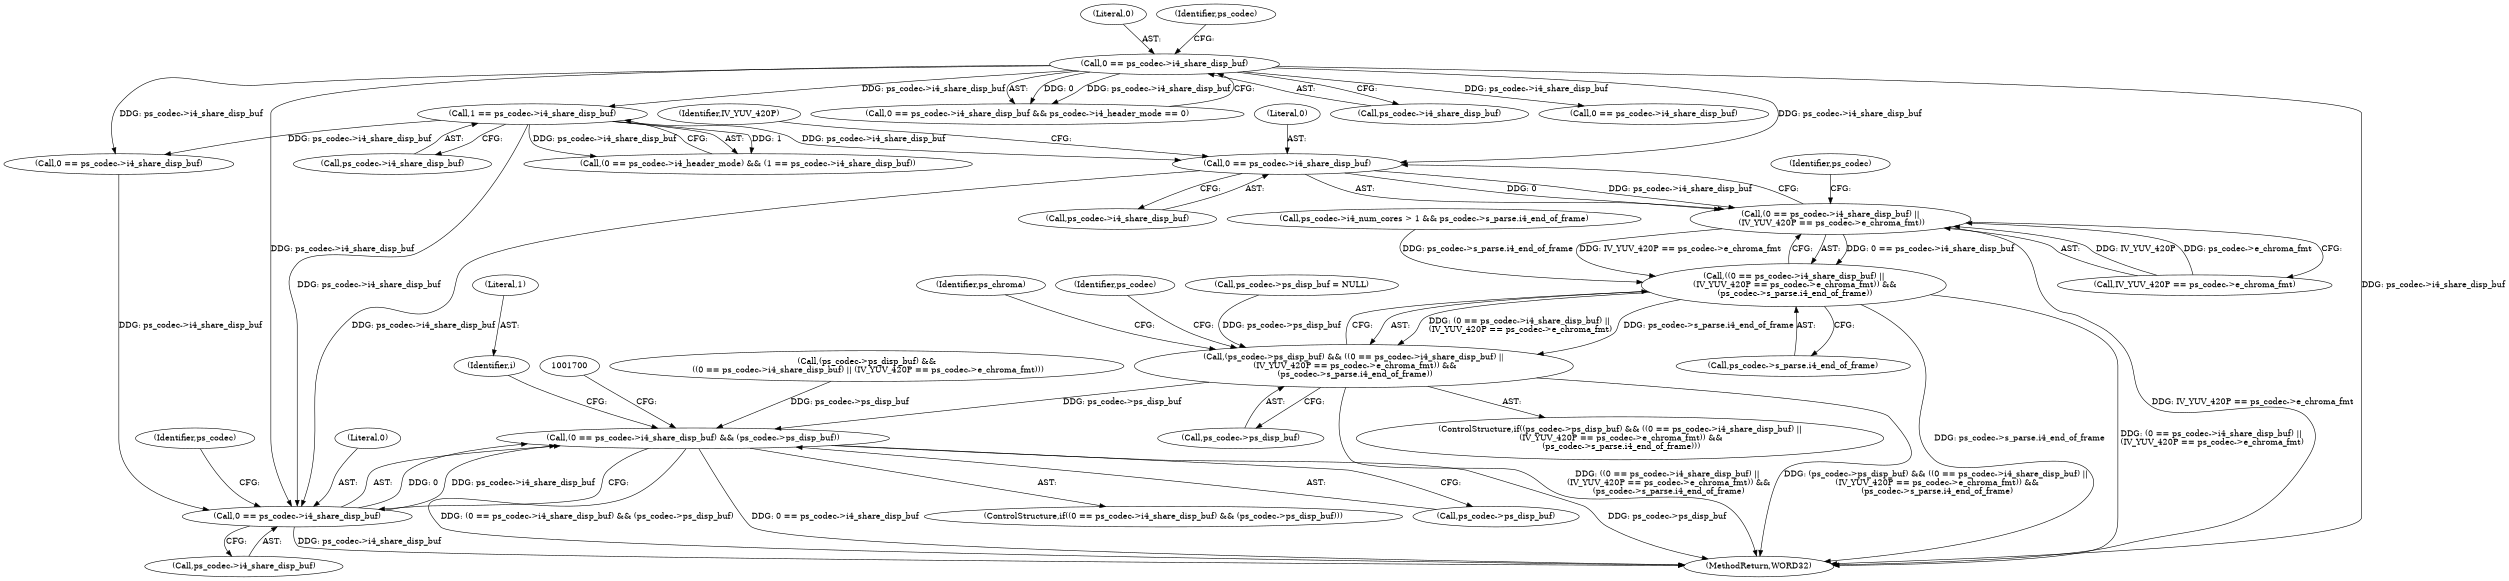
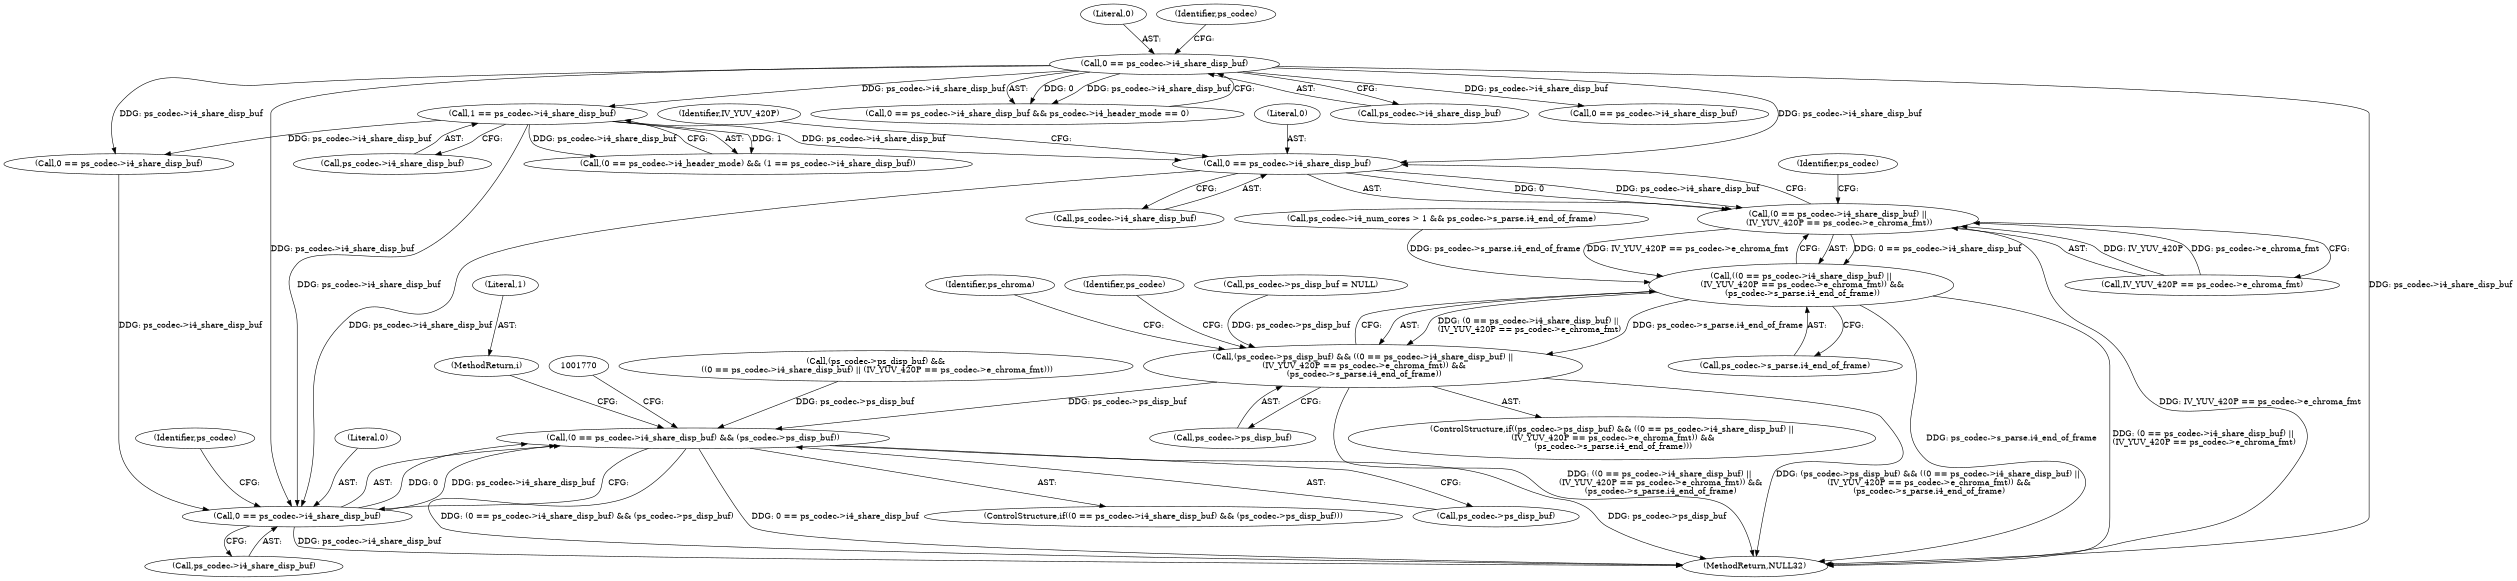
(492, 366) -> (487, 366)
(570, 366) -> (579, 366)
(1759, 566) -> (1755, 566)
